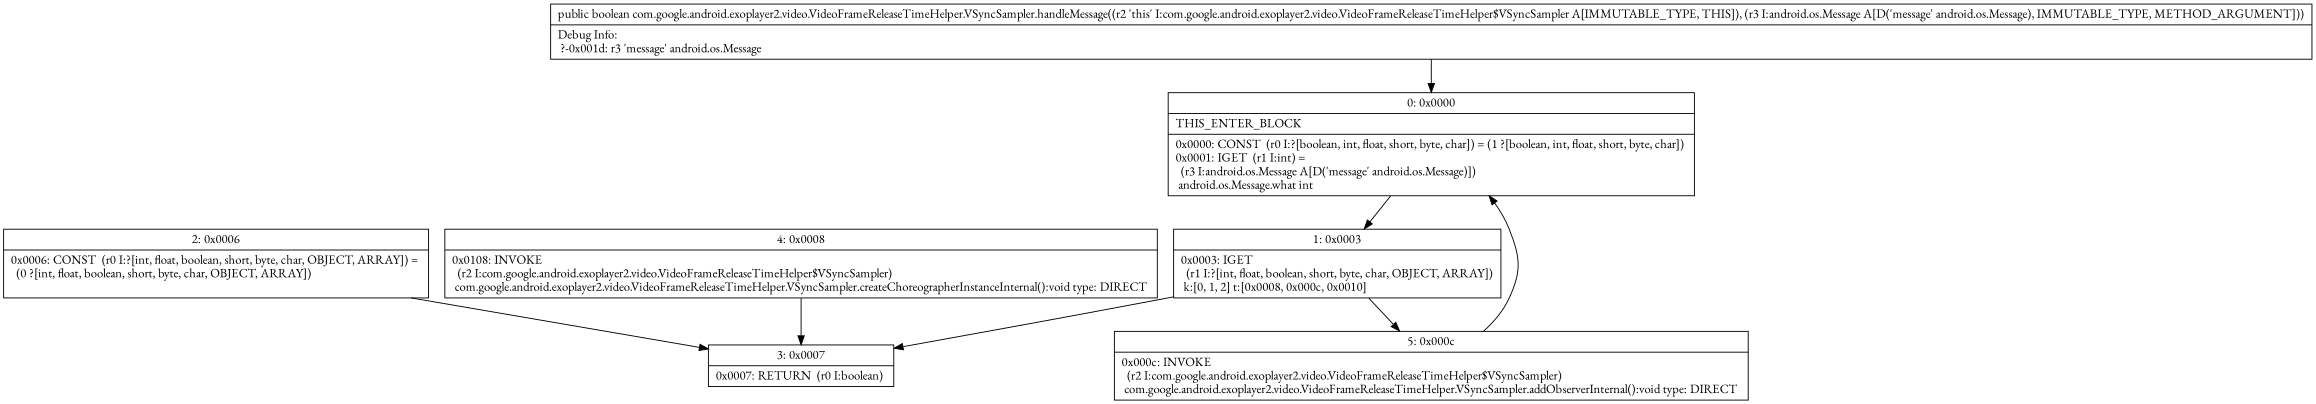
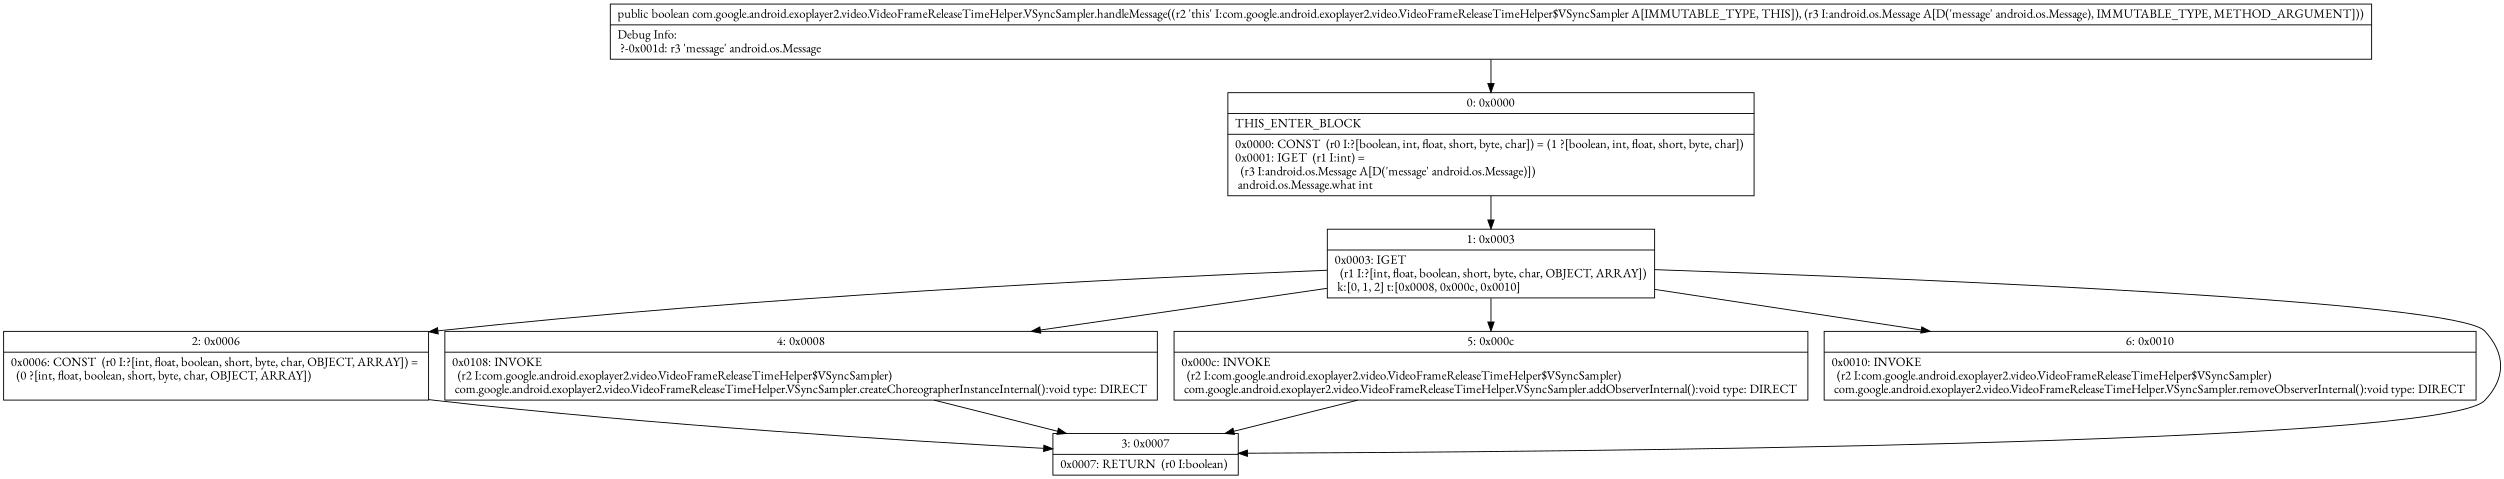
(1518, 270) -> (1296, 416)
none -> (882, 294)
none -> (1184, 309)
none -> (2150, 366)
